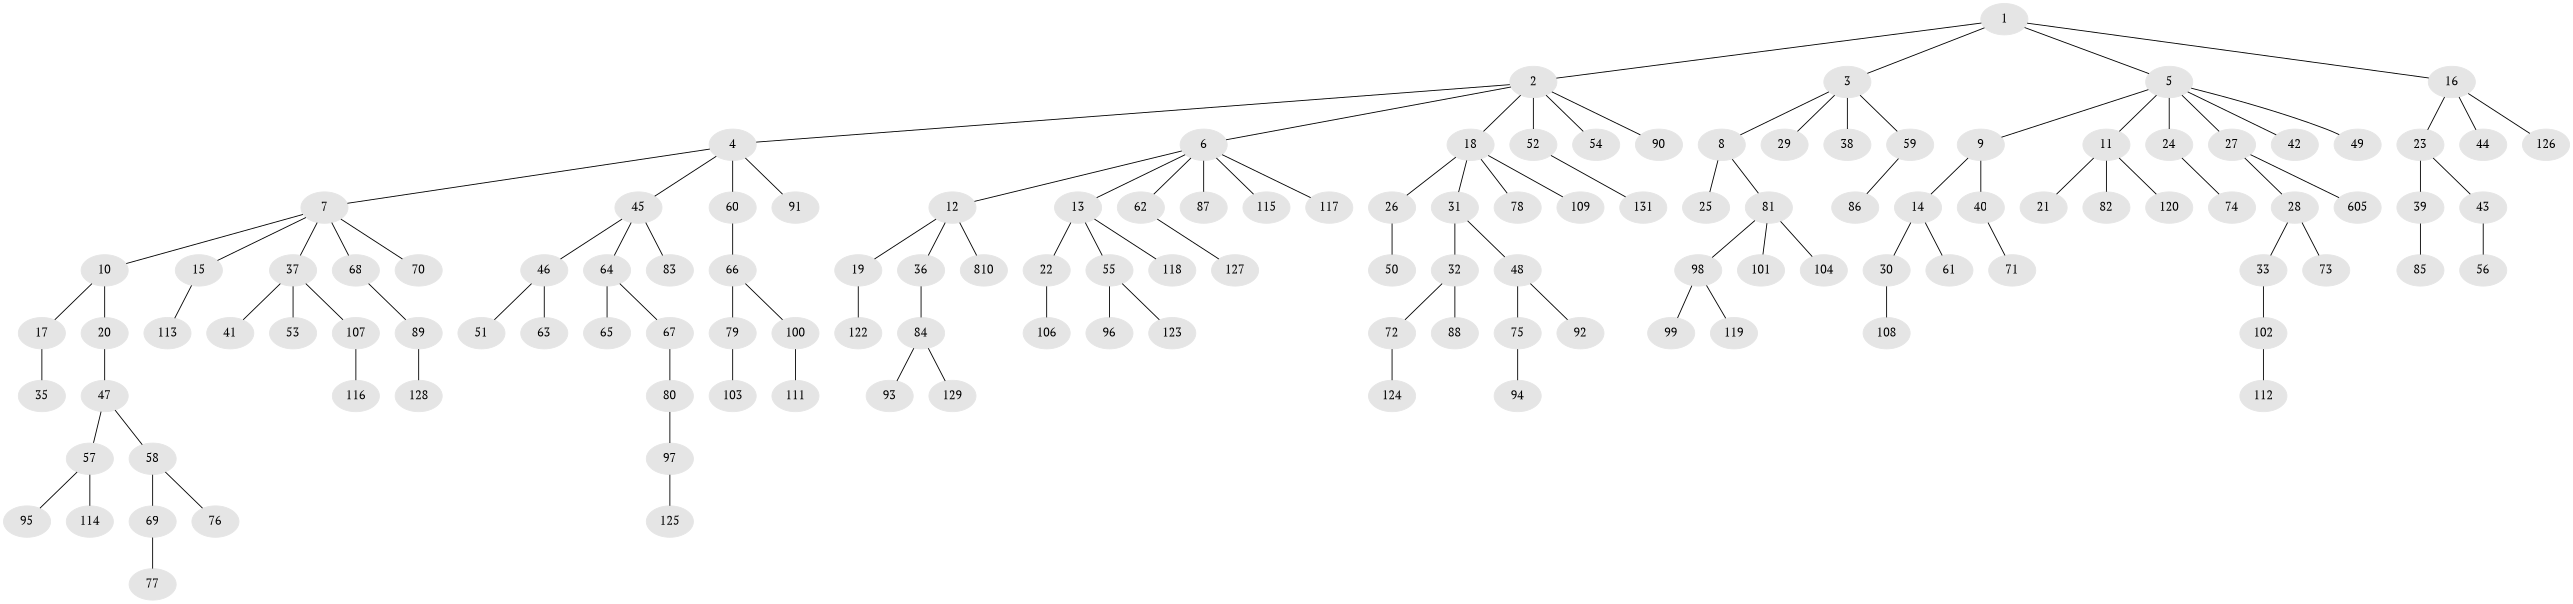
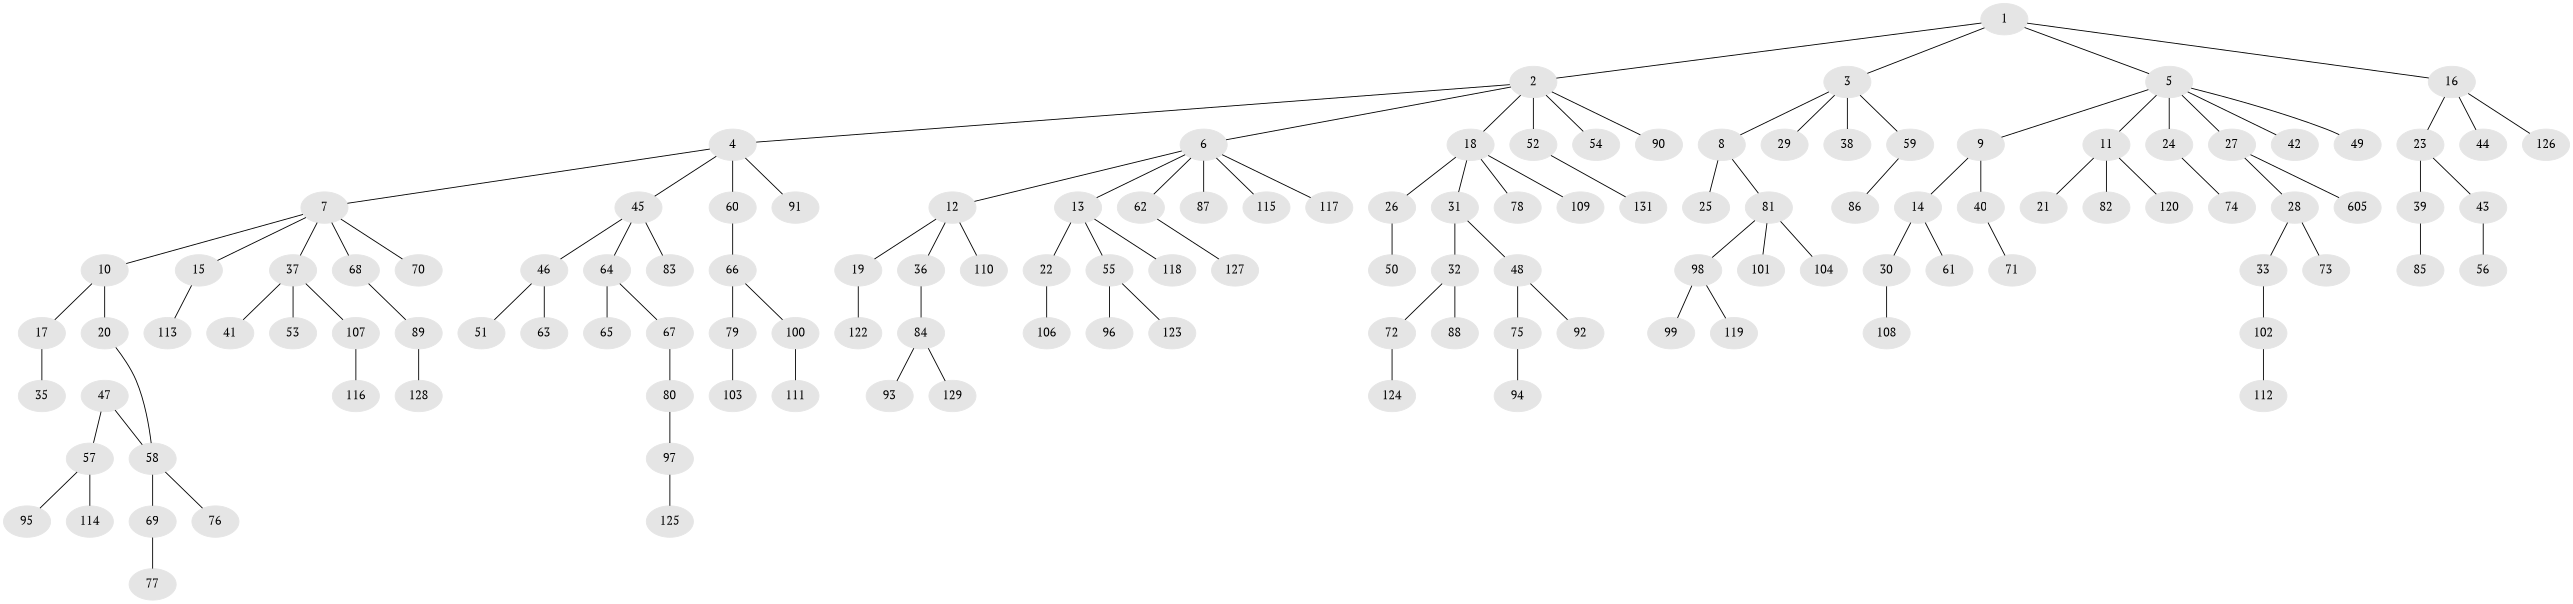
(984, 270) -> (984, 270)
(105, 365) -> (141, 393)
